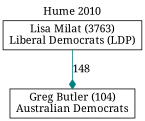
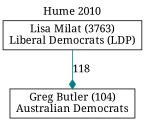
(81, 69) -> (81, 69)
